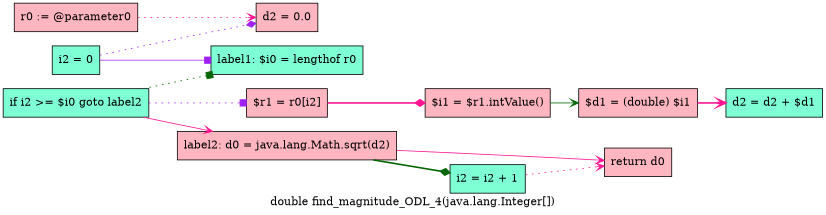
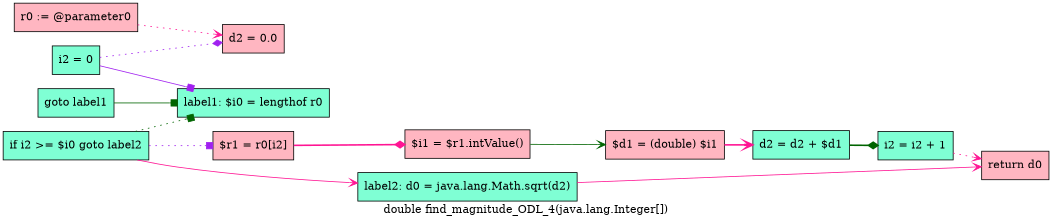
none -> (76, 103)
(287, 146) -> (467, 187)
(407, 166) -> (859, 145)
